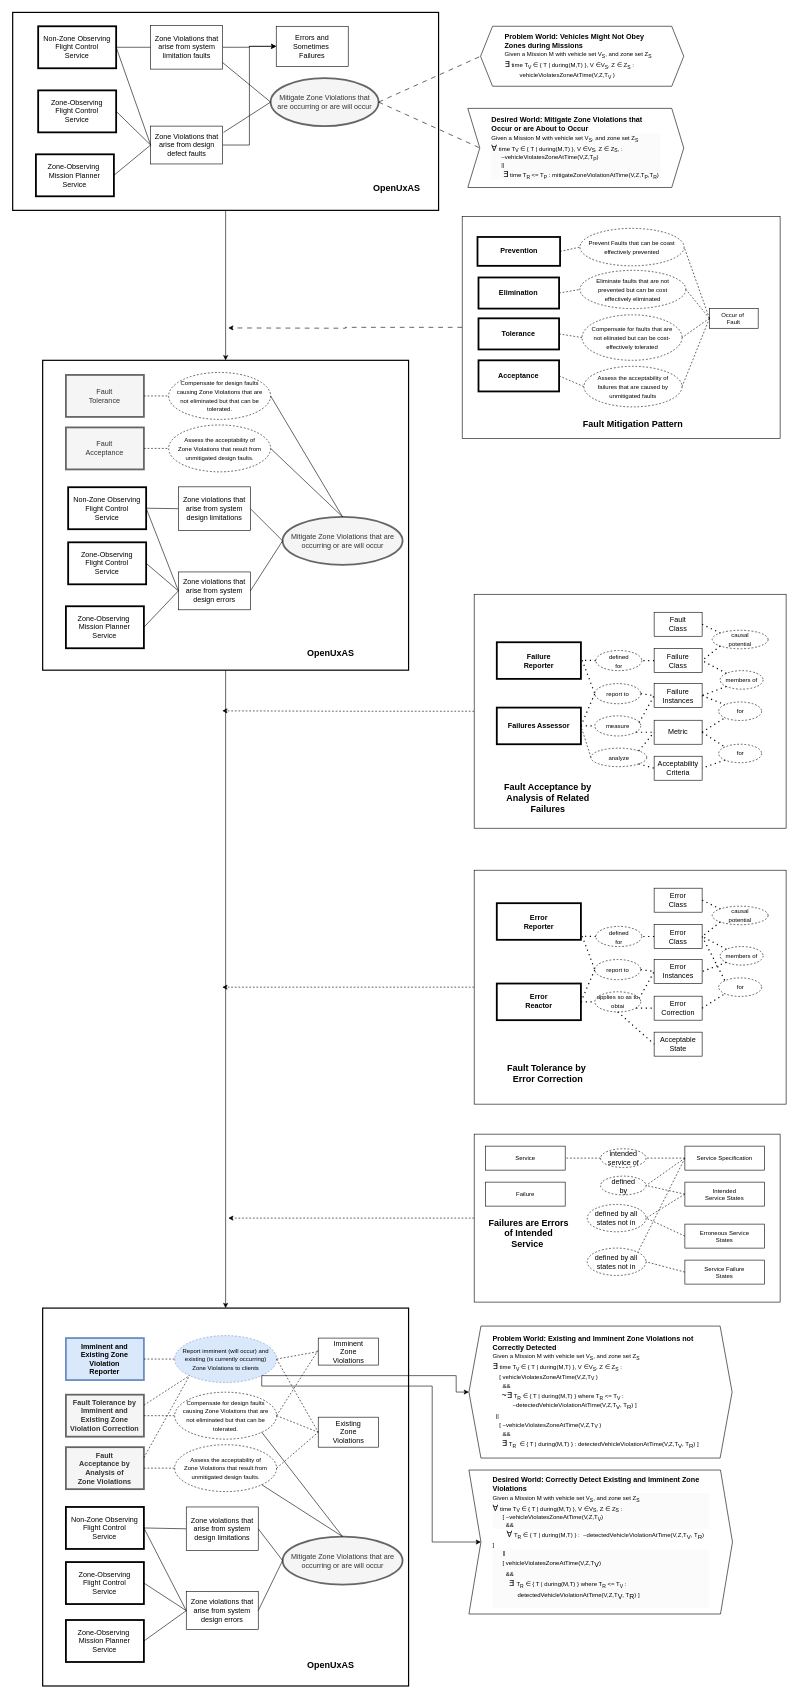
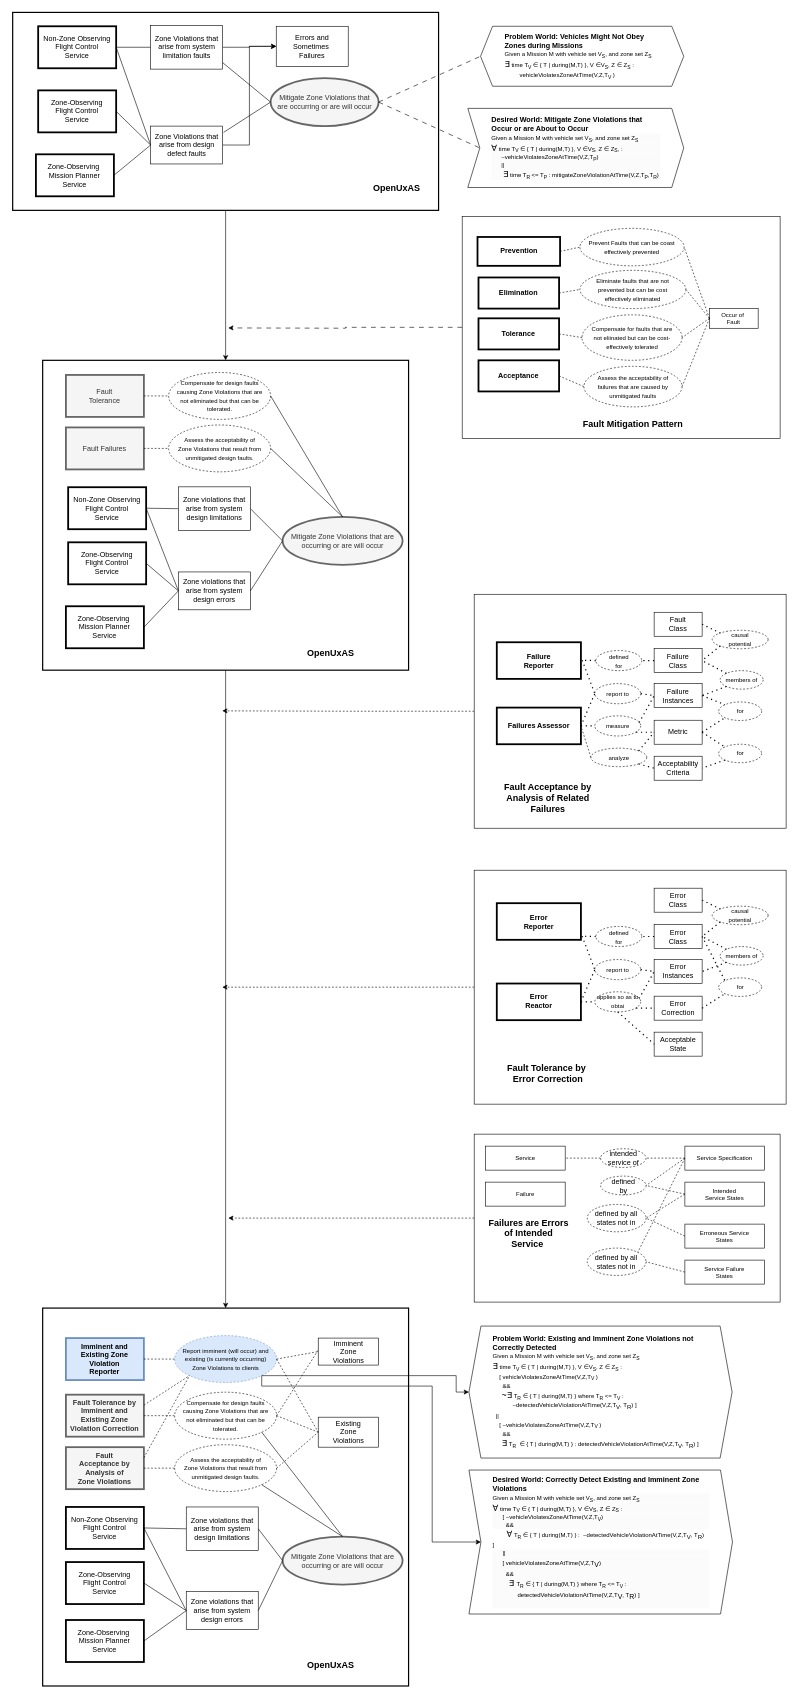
(105, 449) -> (105, 449)
